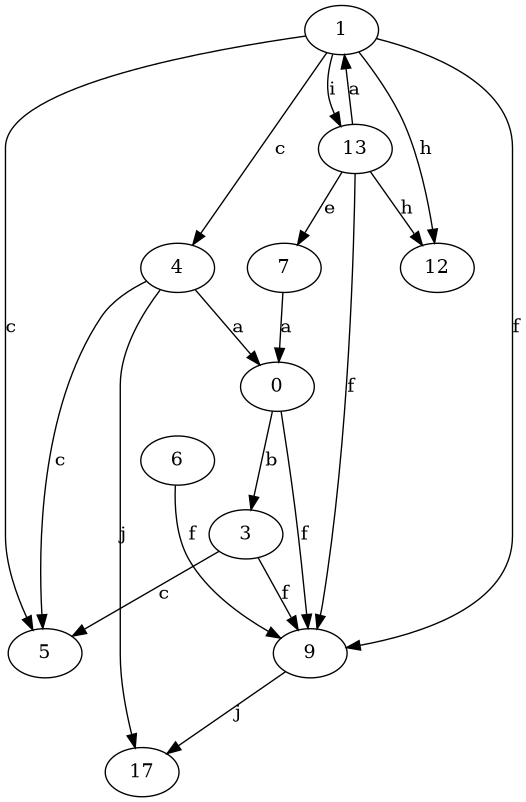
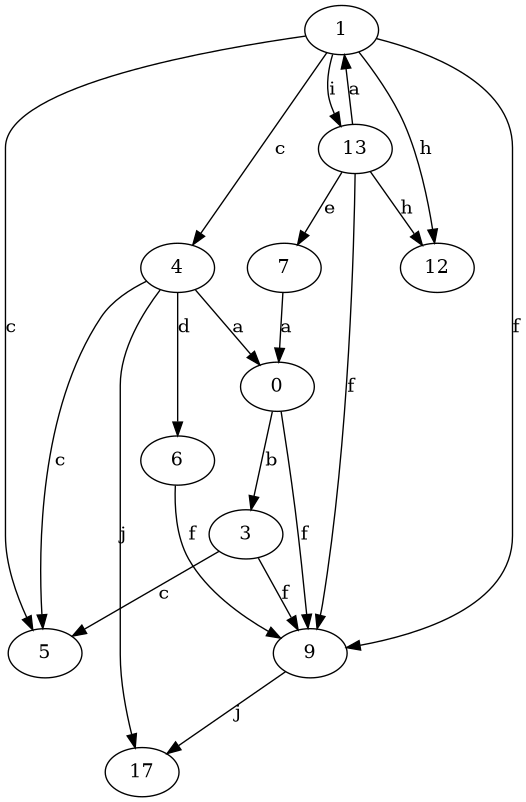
none -> (178, 357)
